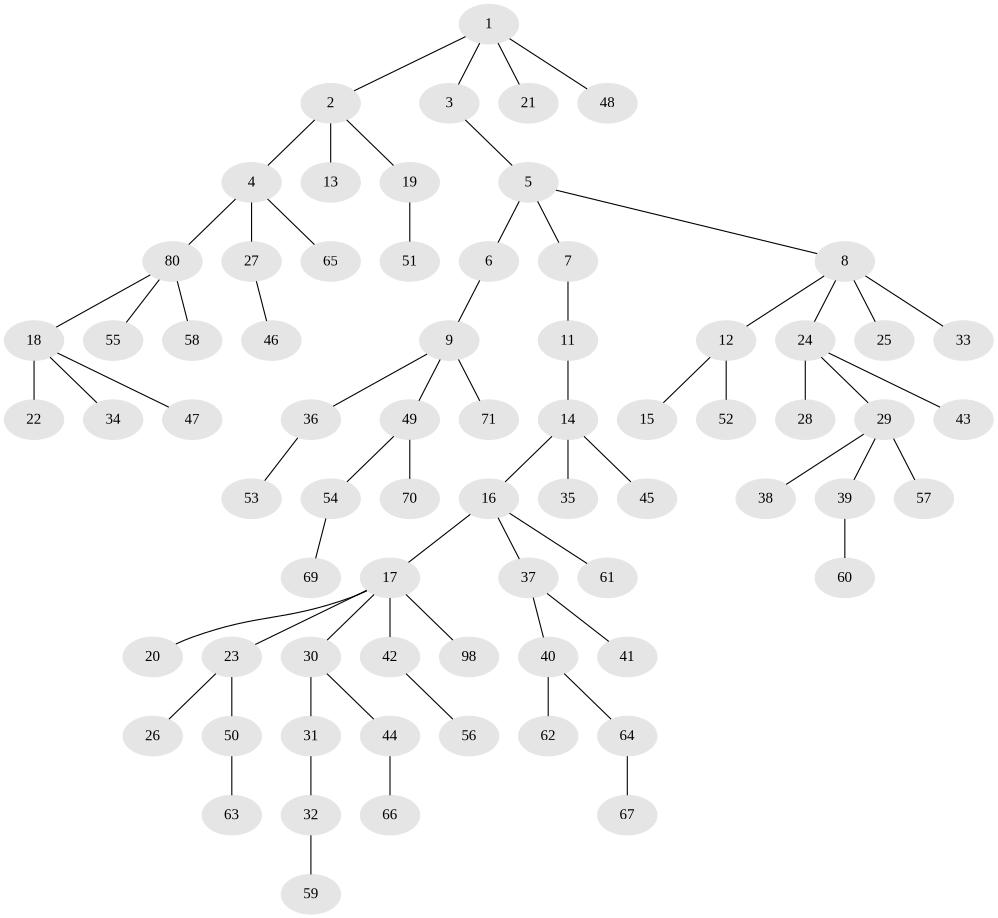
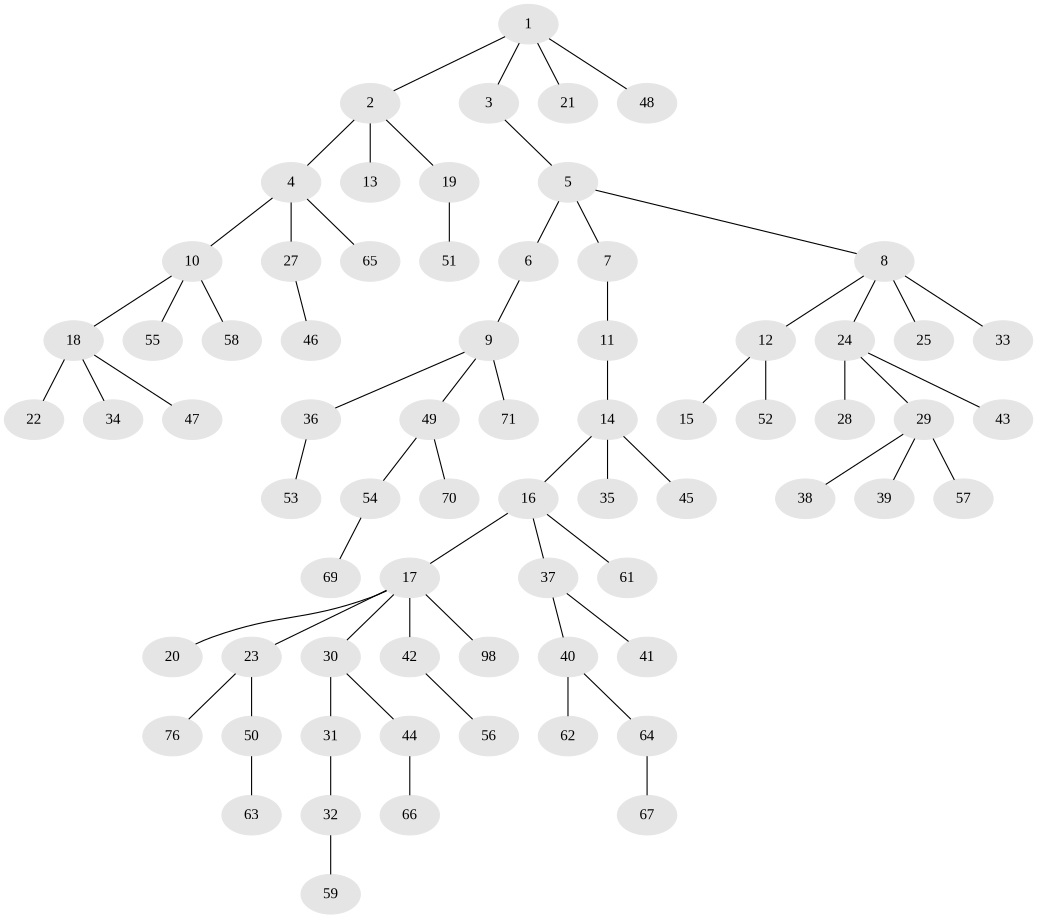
(172, 261) -> (192, 261)
(845, 578) -> none
(153, 736) -> (172, 736)
